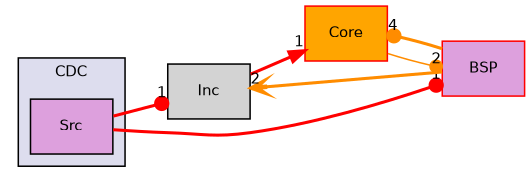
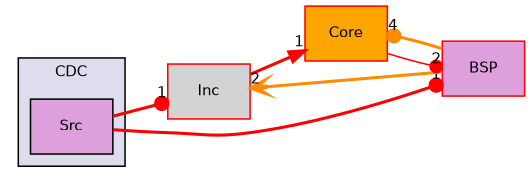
(409, 60) -> (409, 60)
(209, 92) -> (209, 92)
